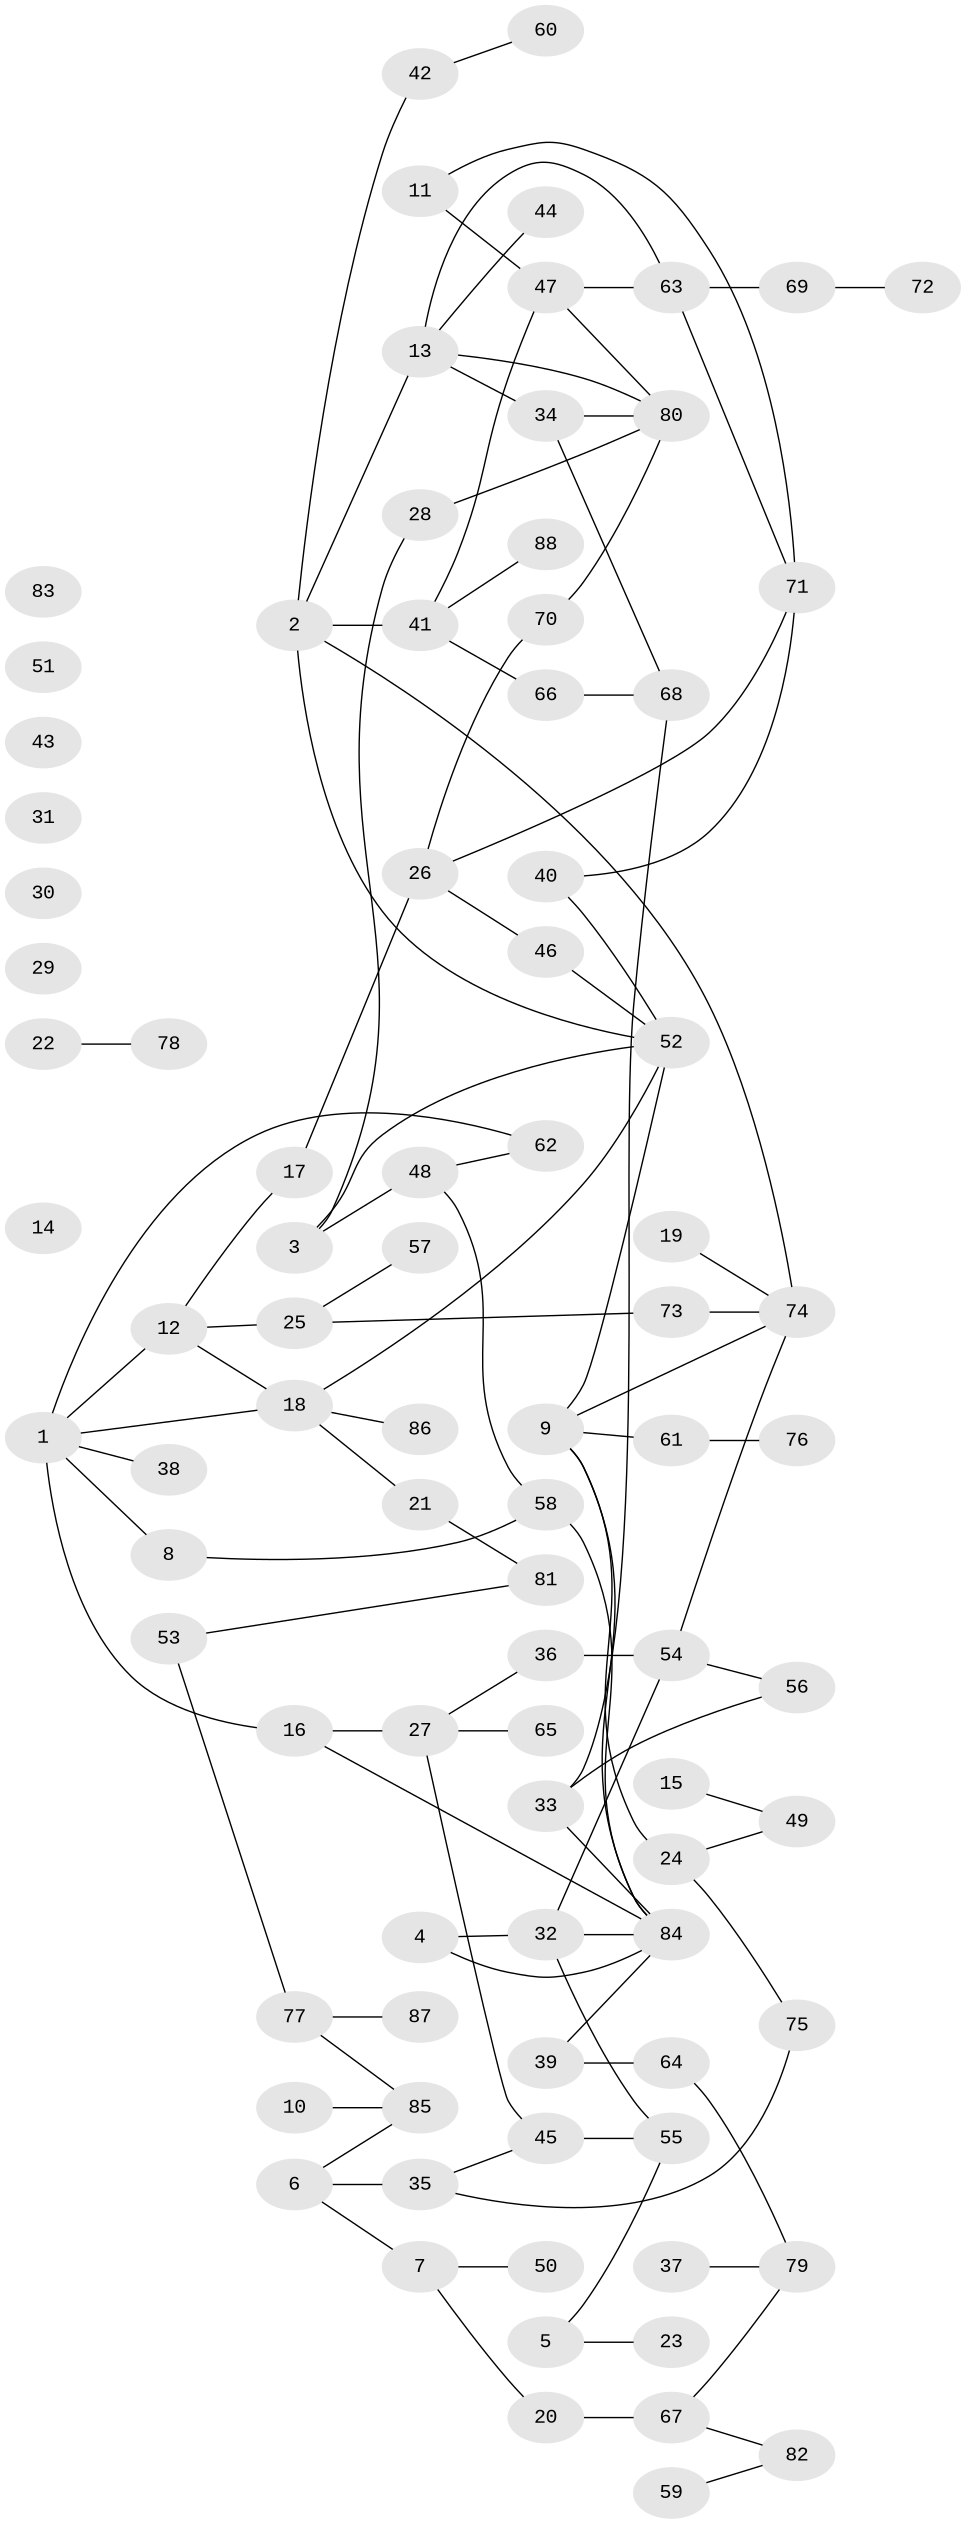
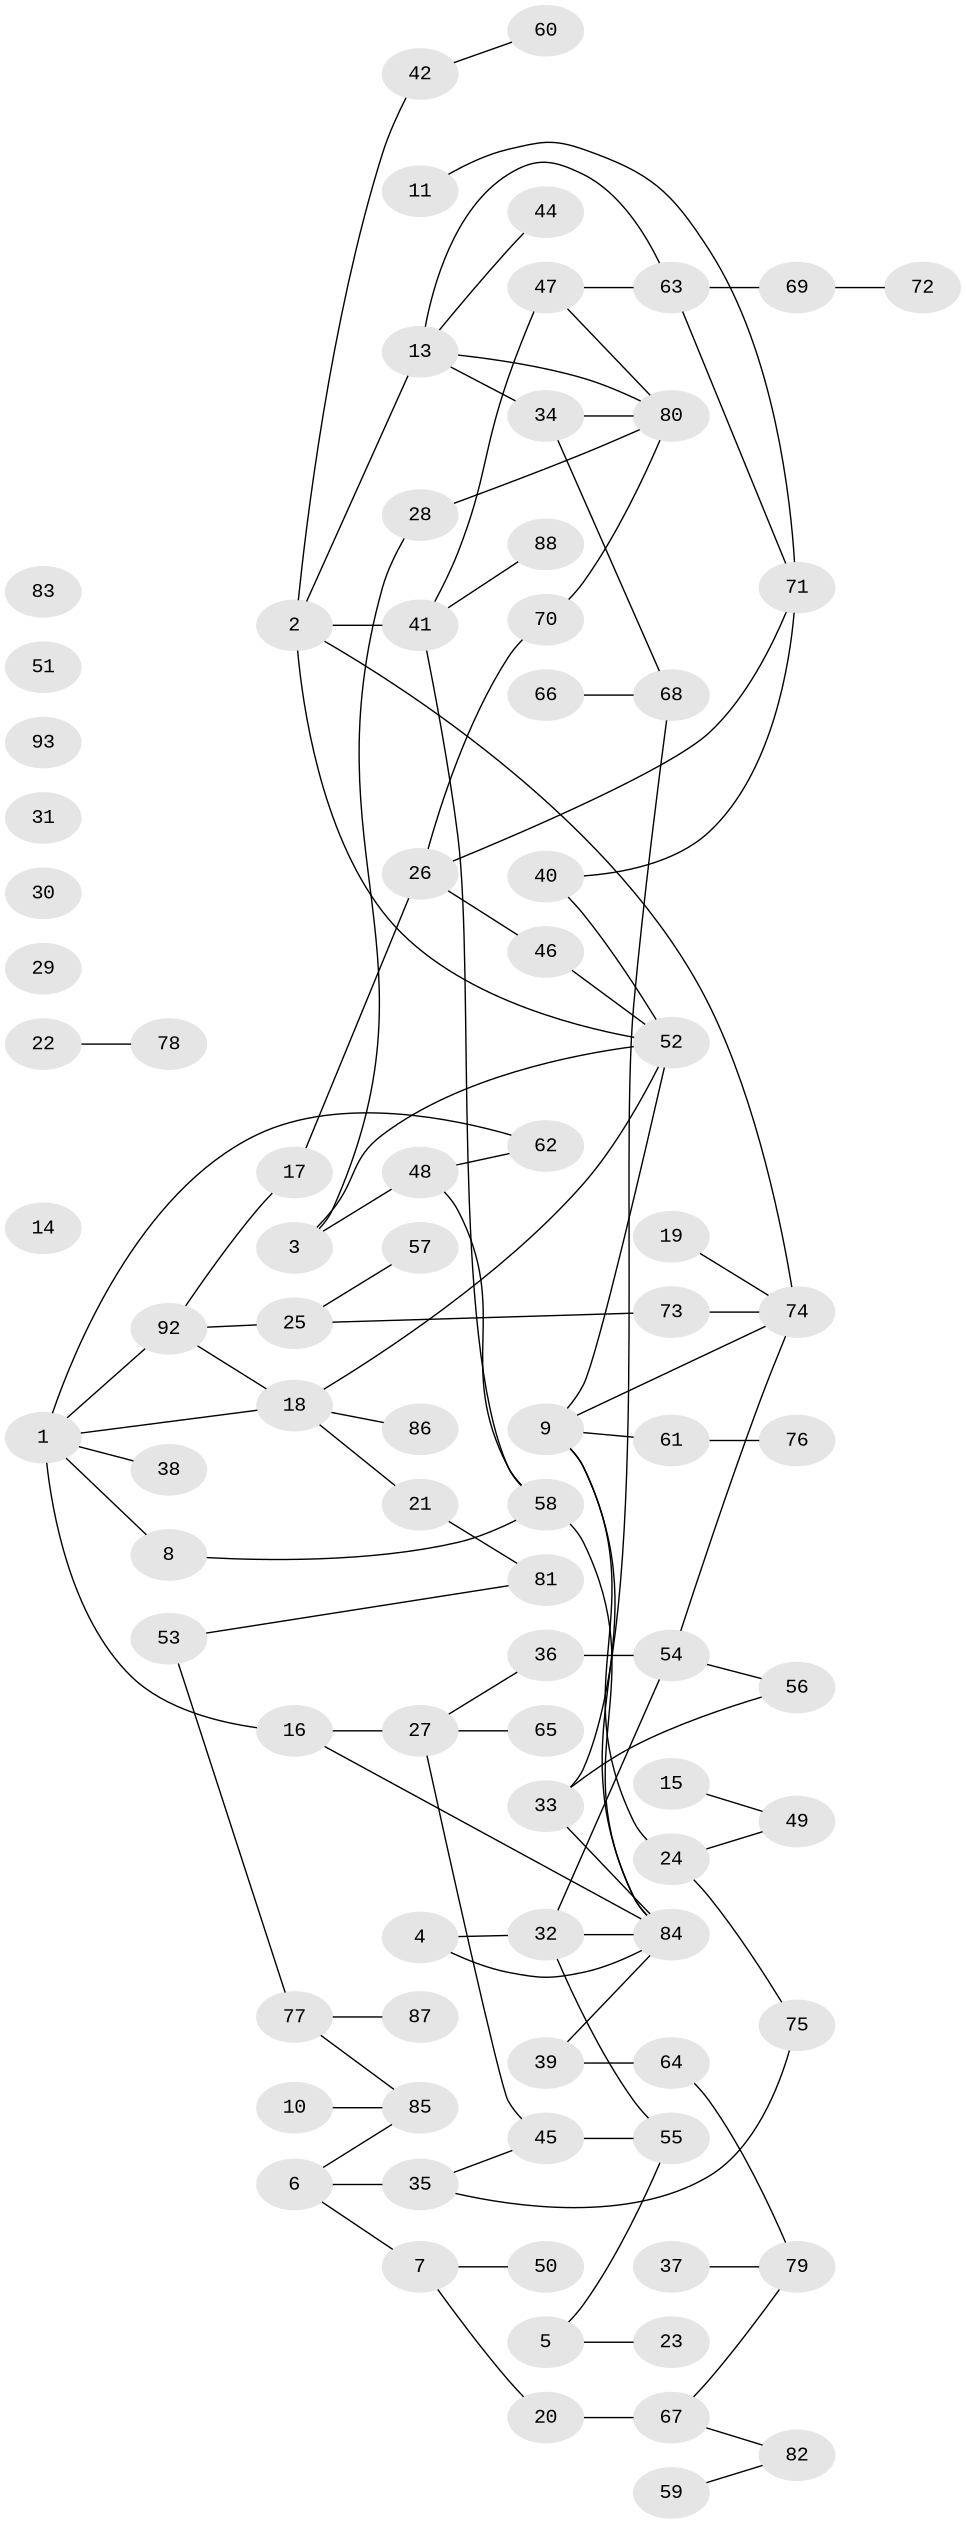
(483, 239) -> none
(483, 660) -> (466, 1071)
(43, 743) -> (43, 743)
(169, 1329) -> (169, 1329)
